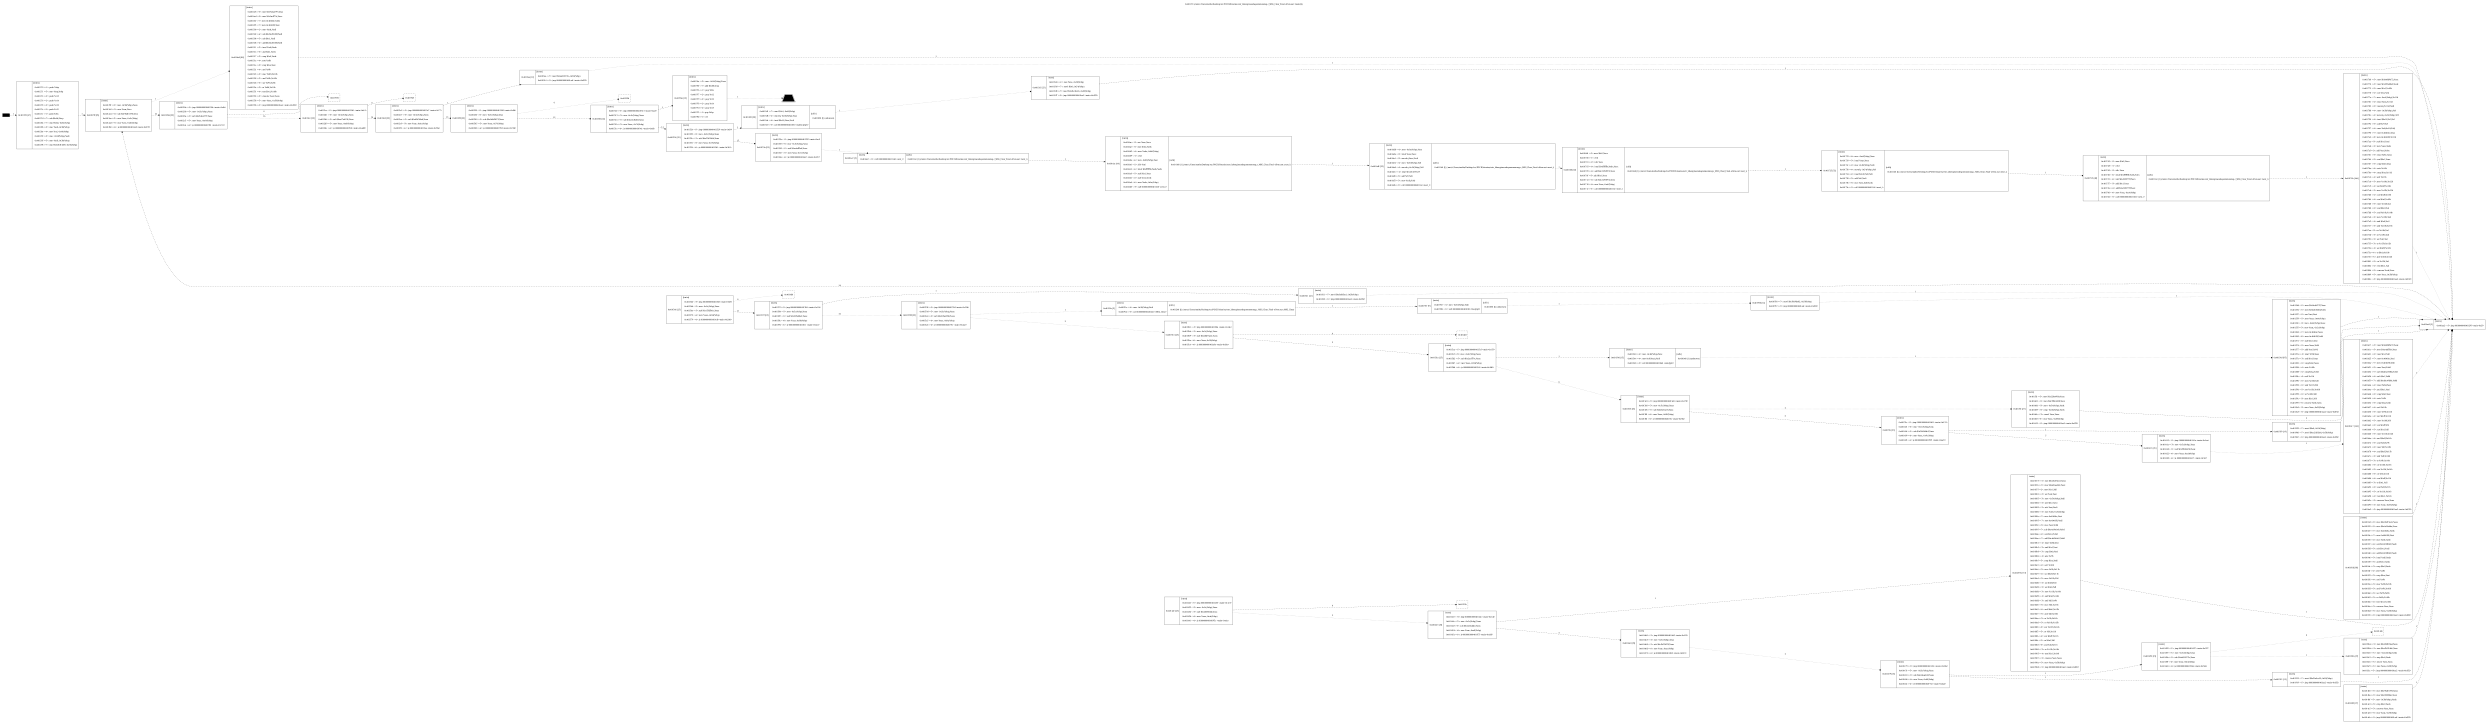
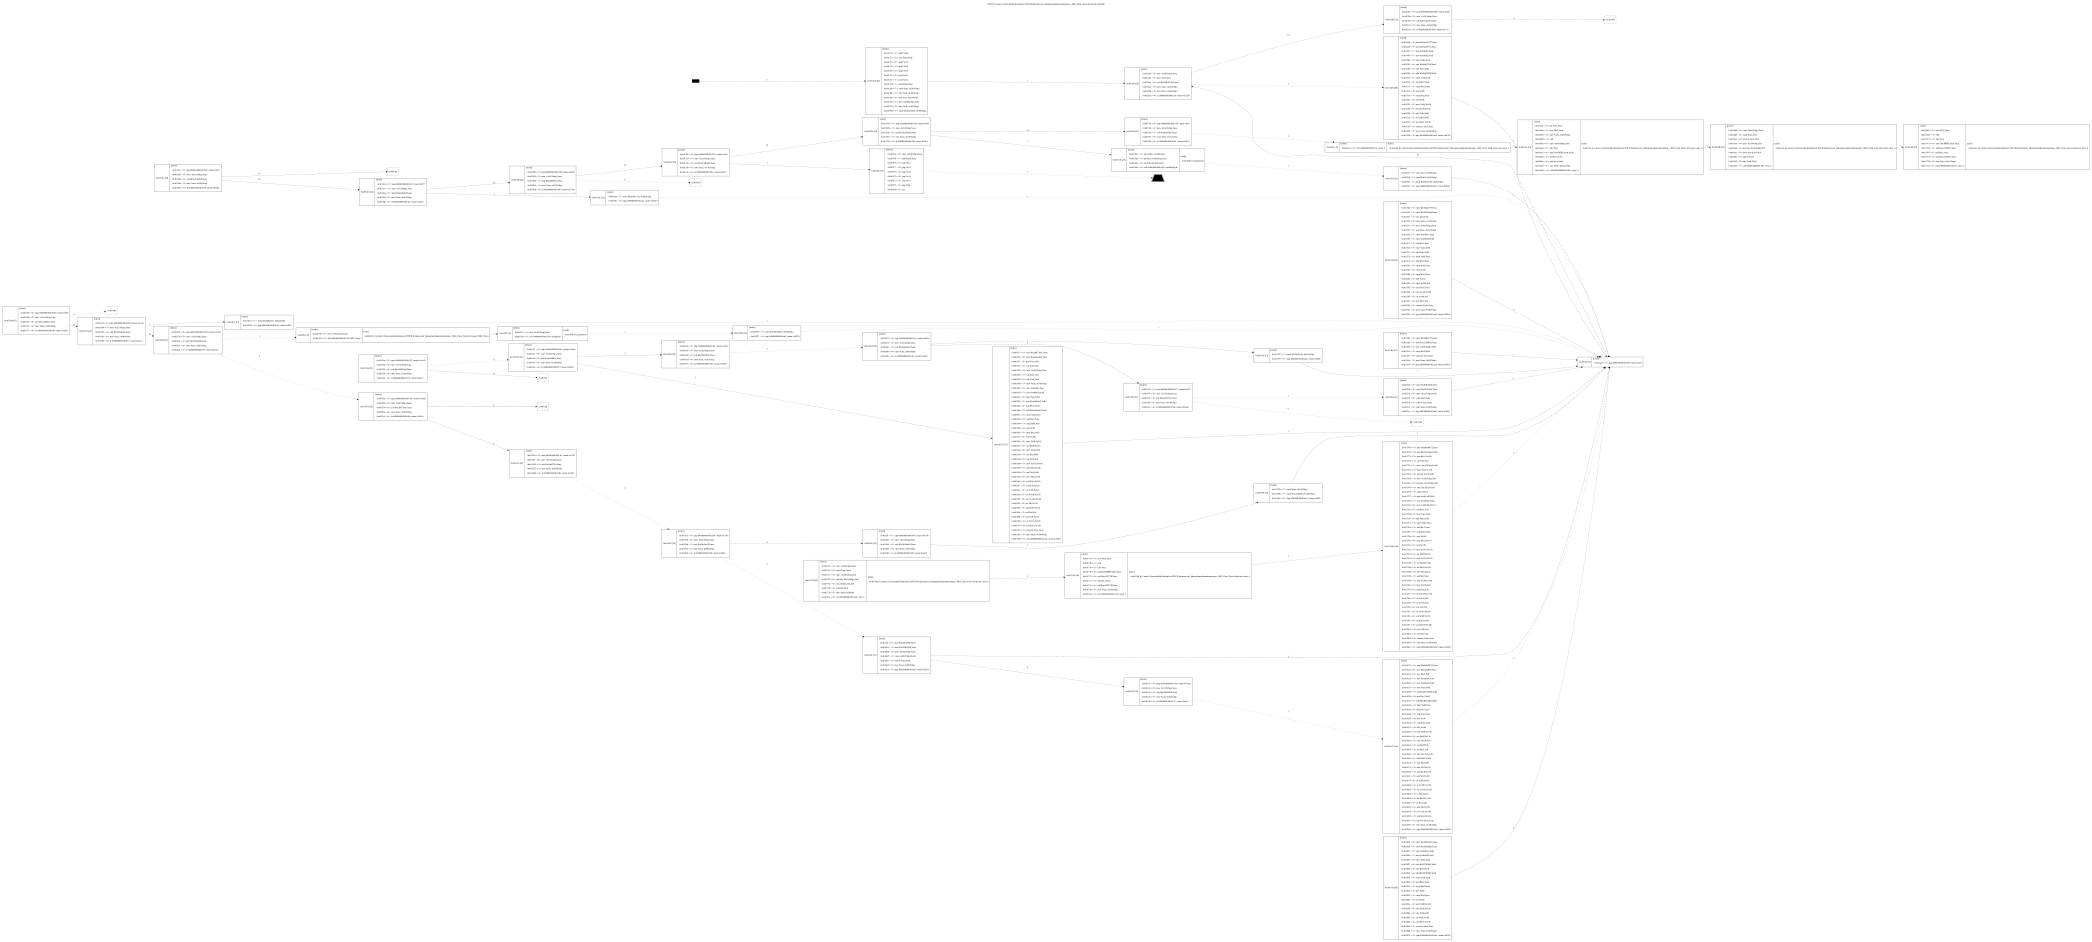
(263, 118) -> none
(1784, 170) -> none
(1655, 358) -> none
(2045, 439) -> (1027, 673)
